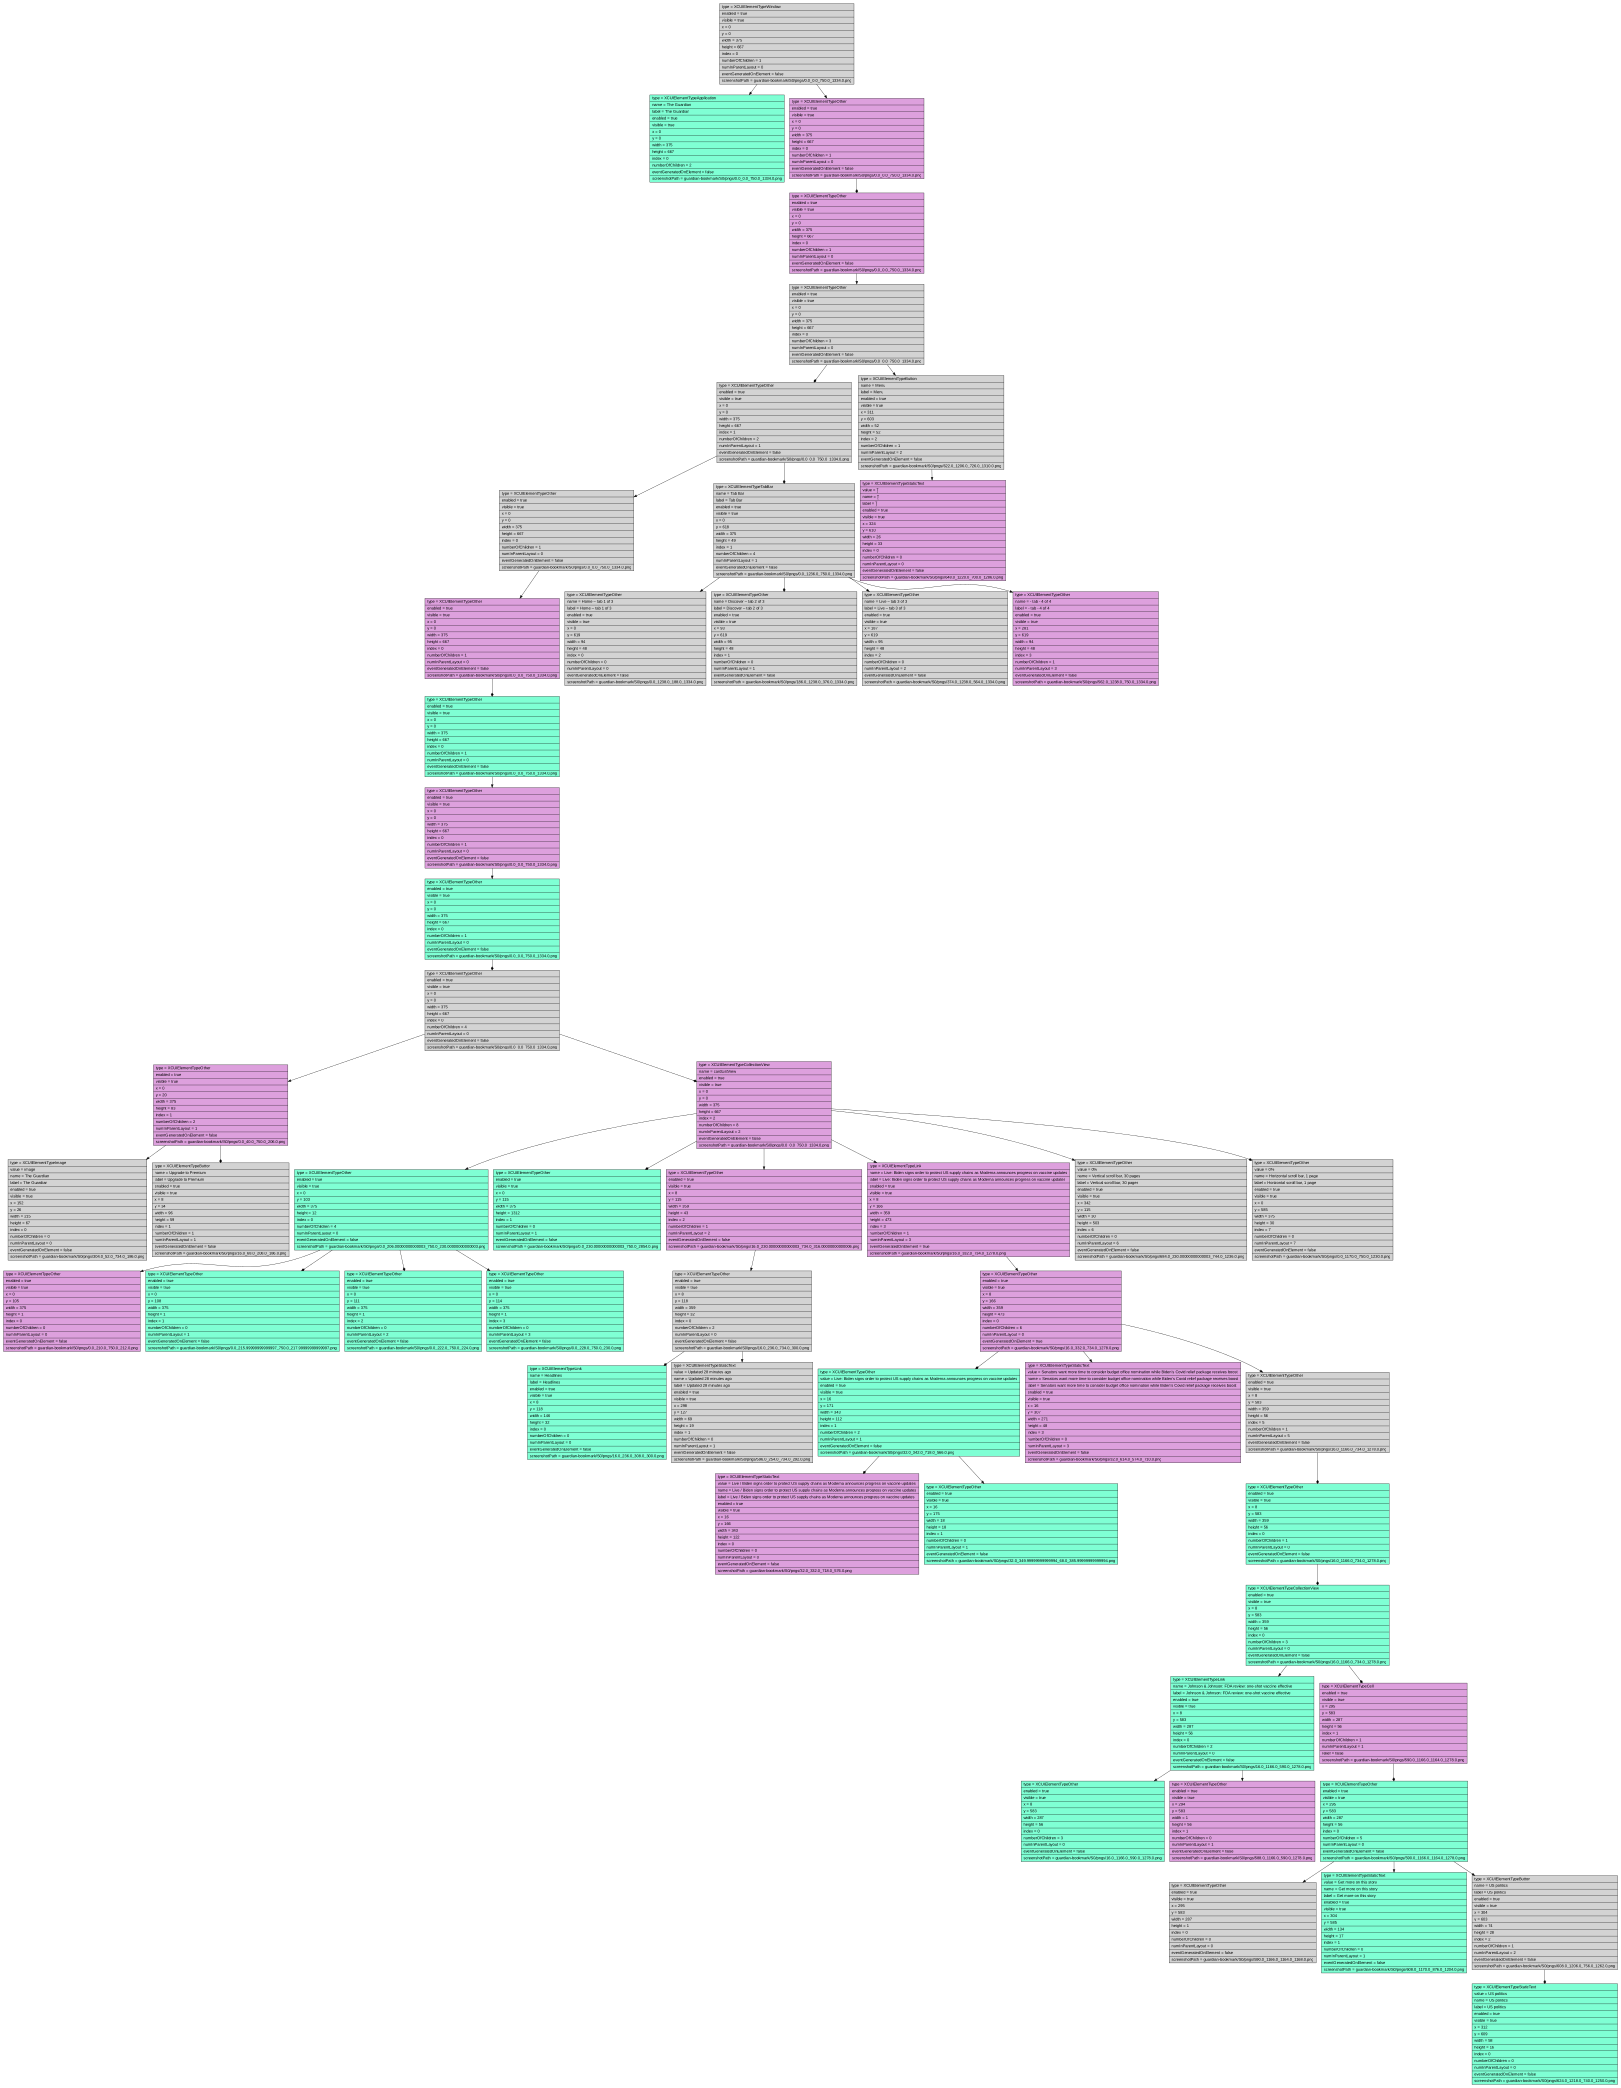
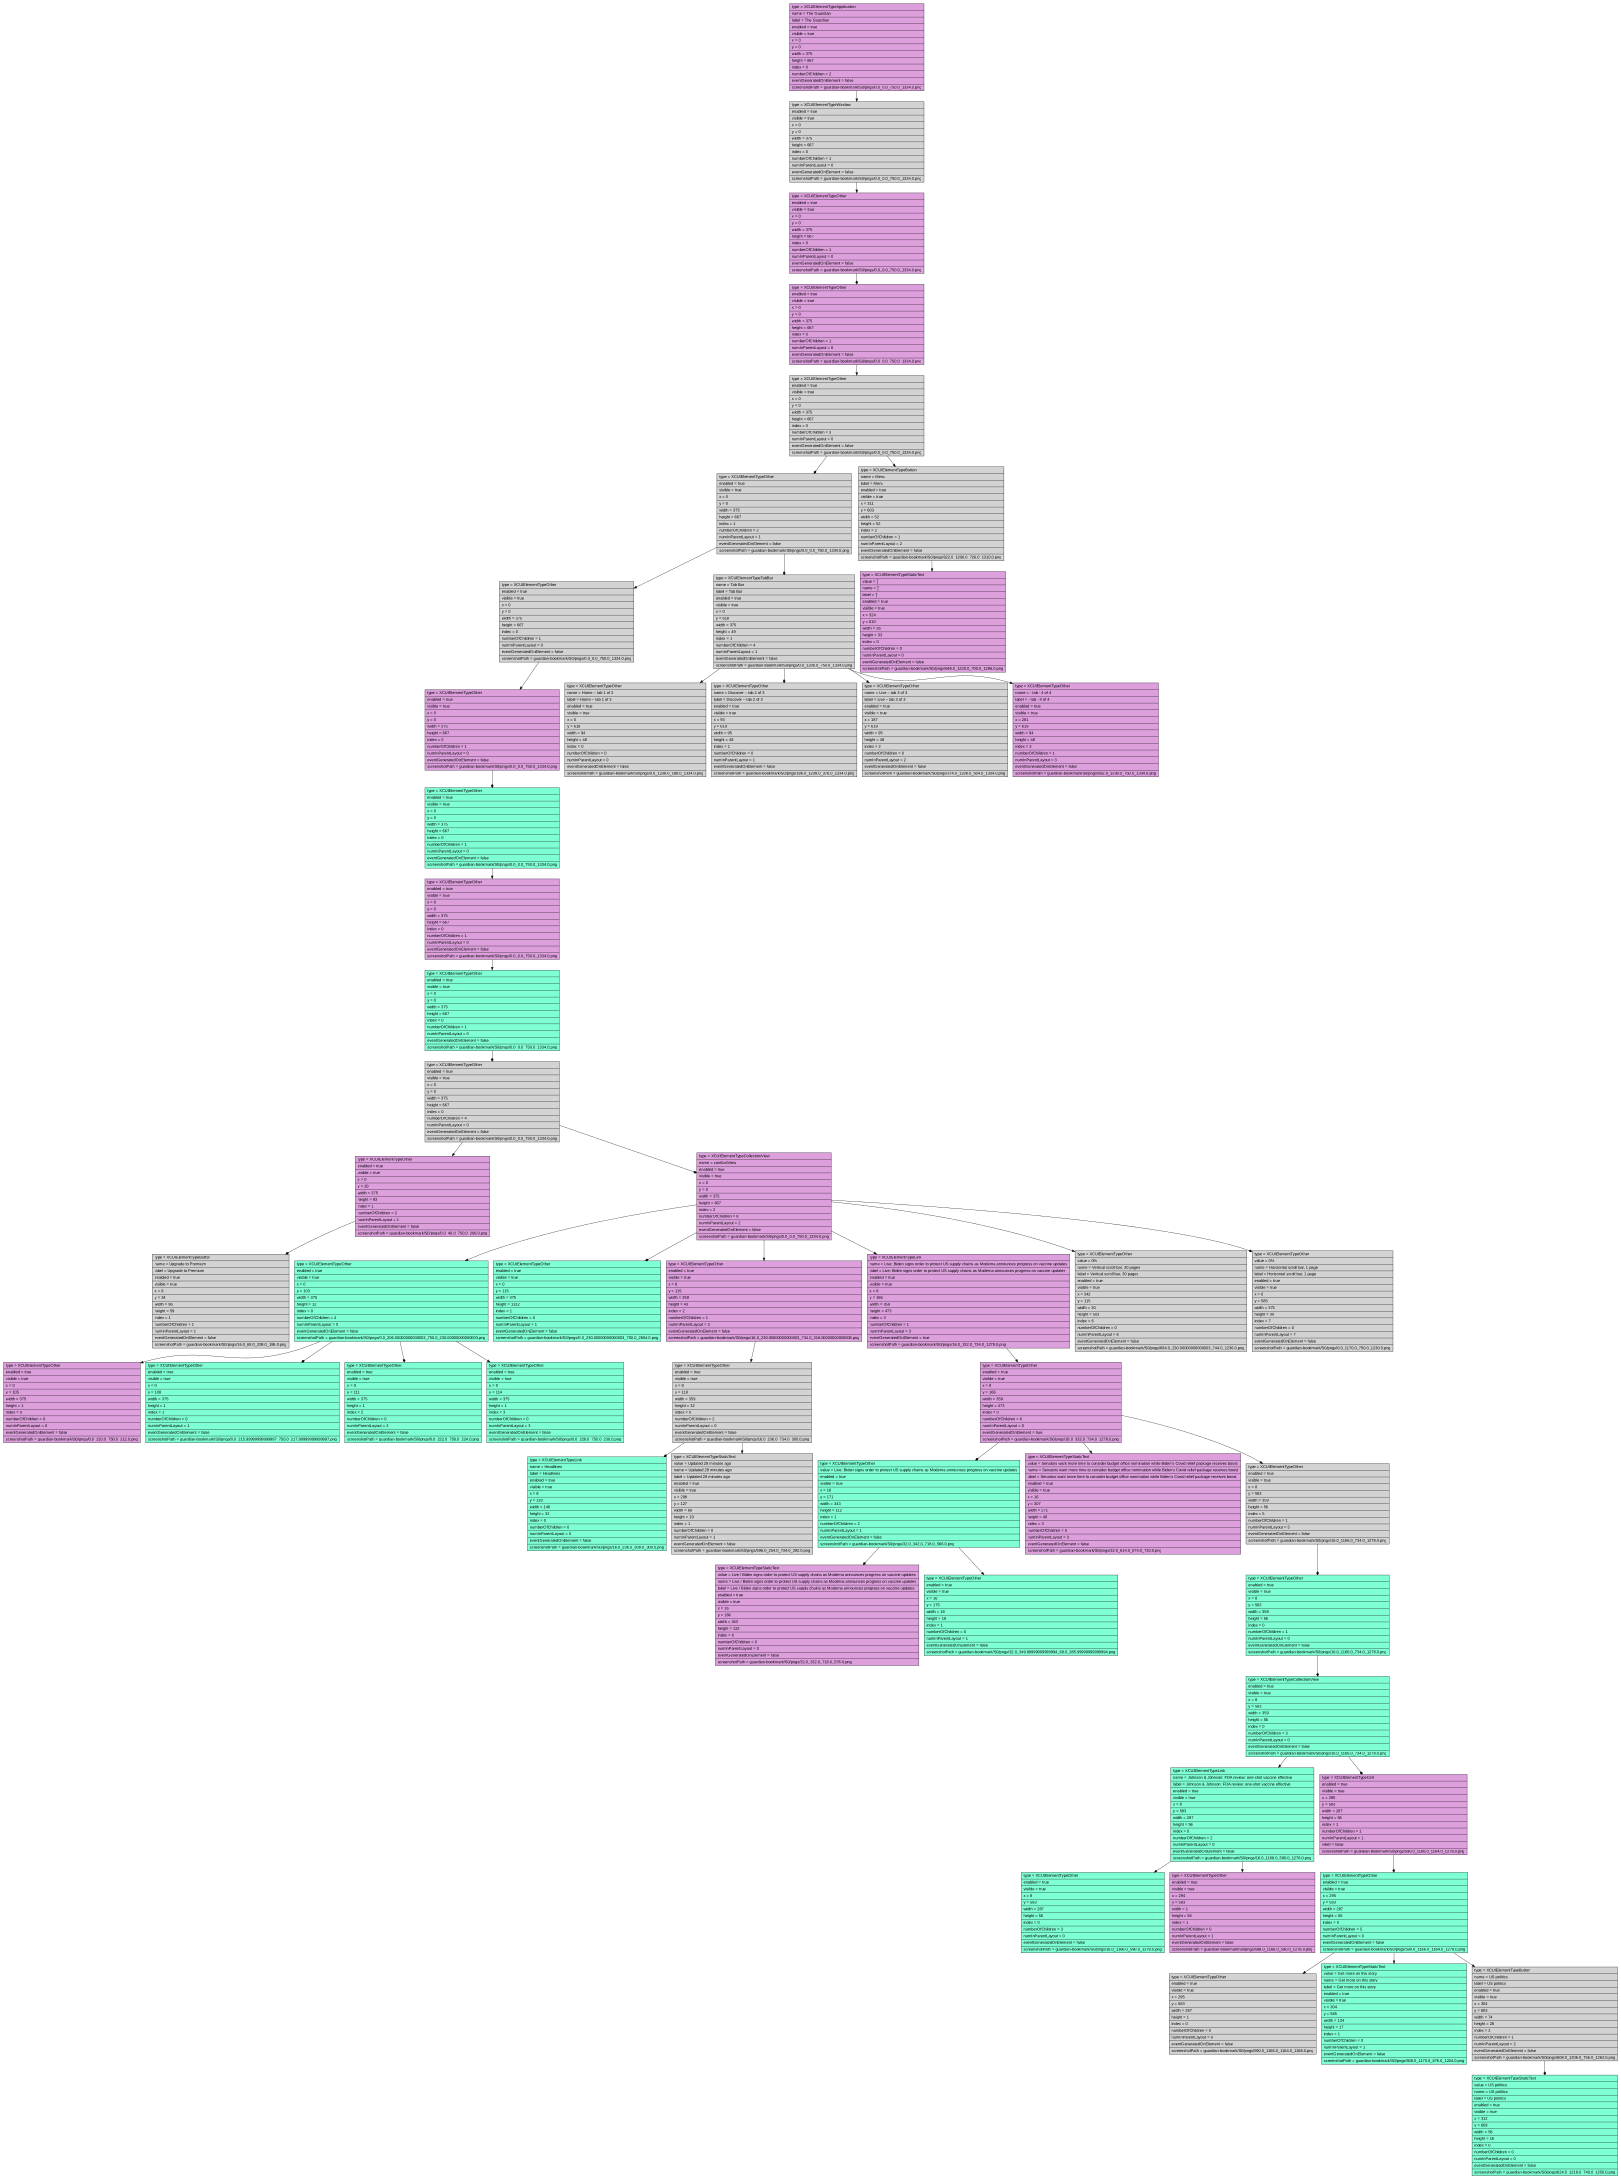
(754, 88) -> (857, 95)
(717, 139) -> (857, 47)
(77, 1210) -> none
